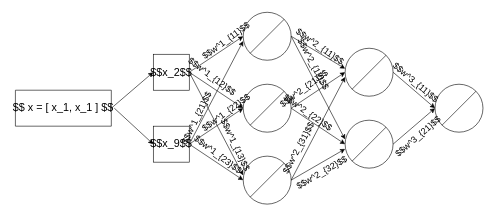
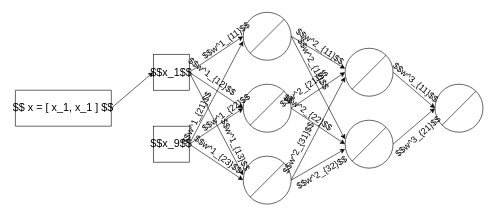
(171, 72) -> (171, 72)
(142, 134) -> none
